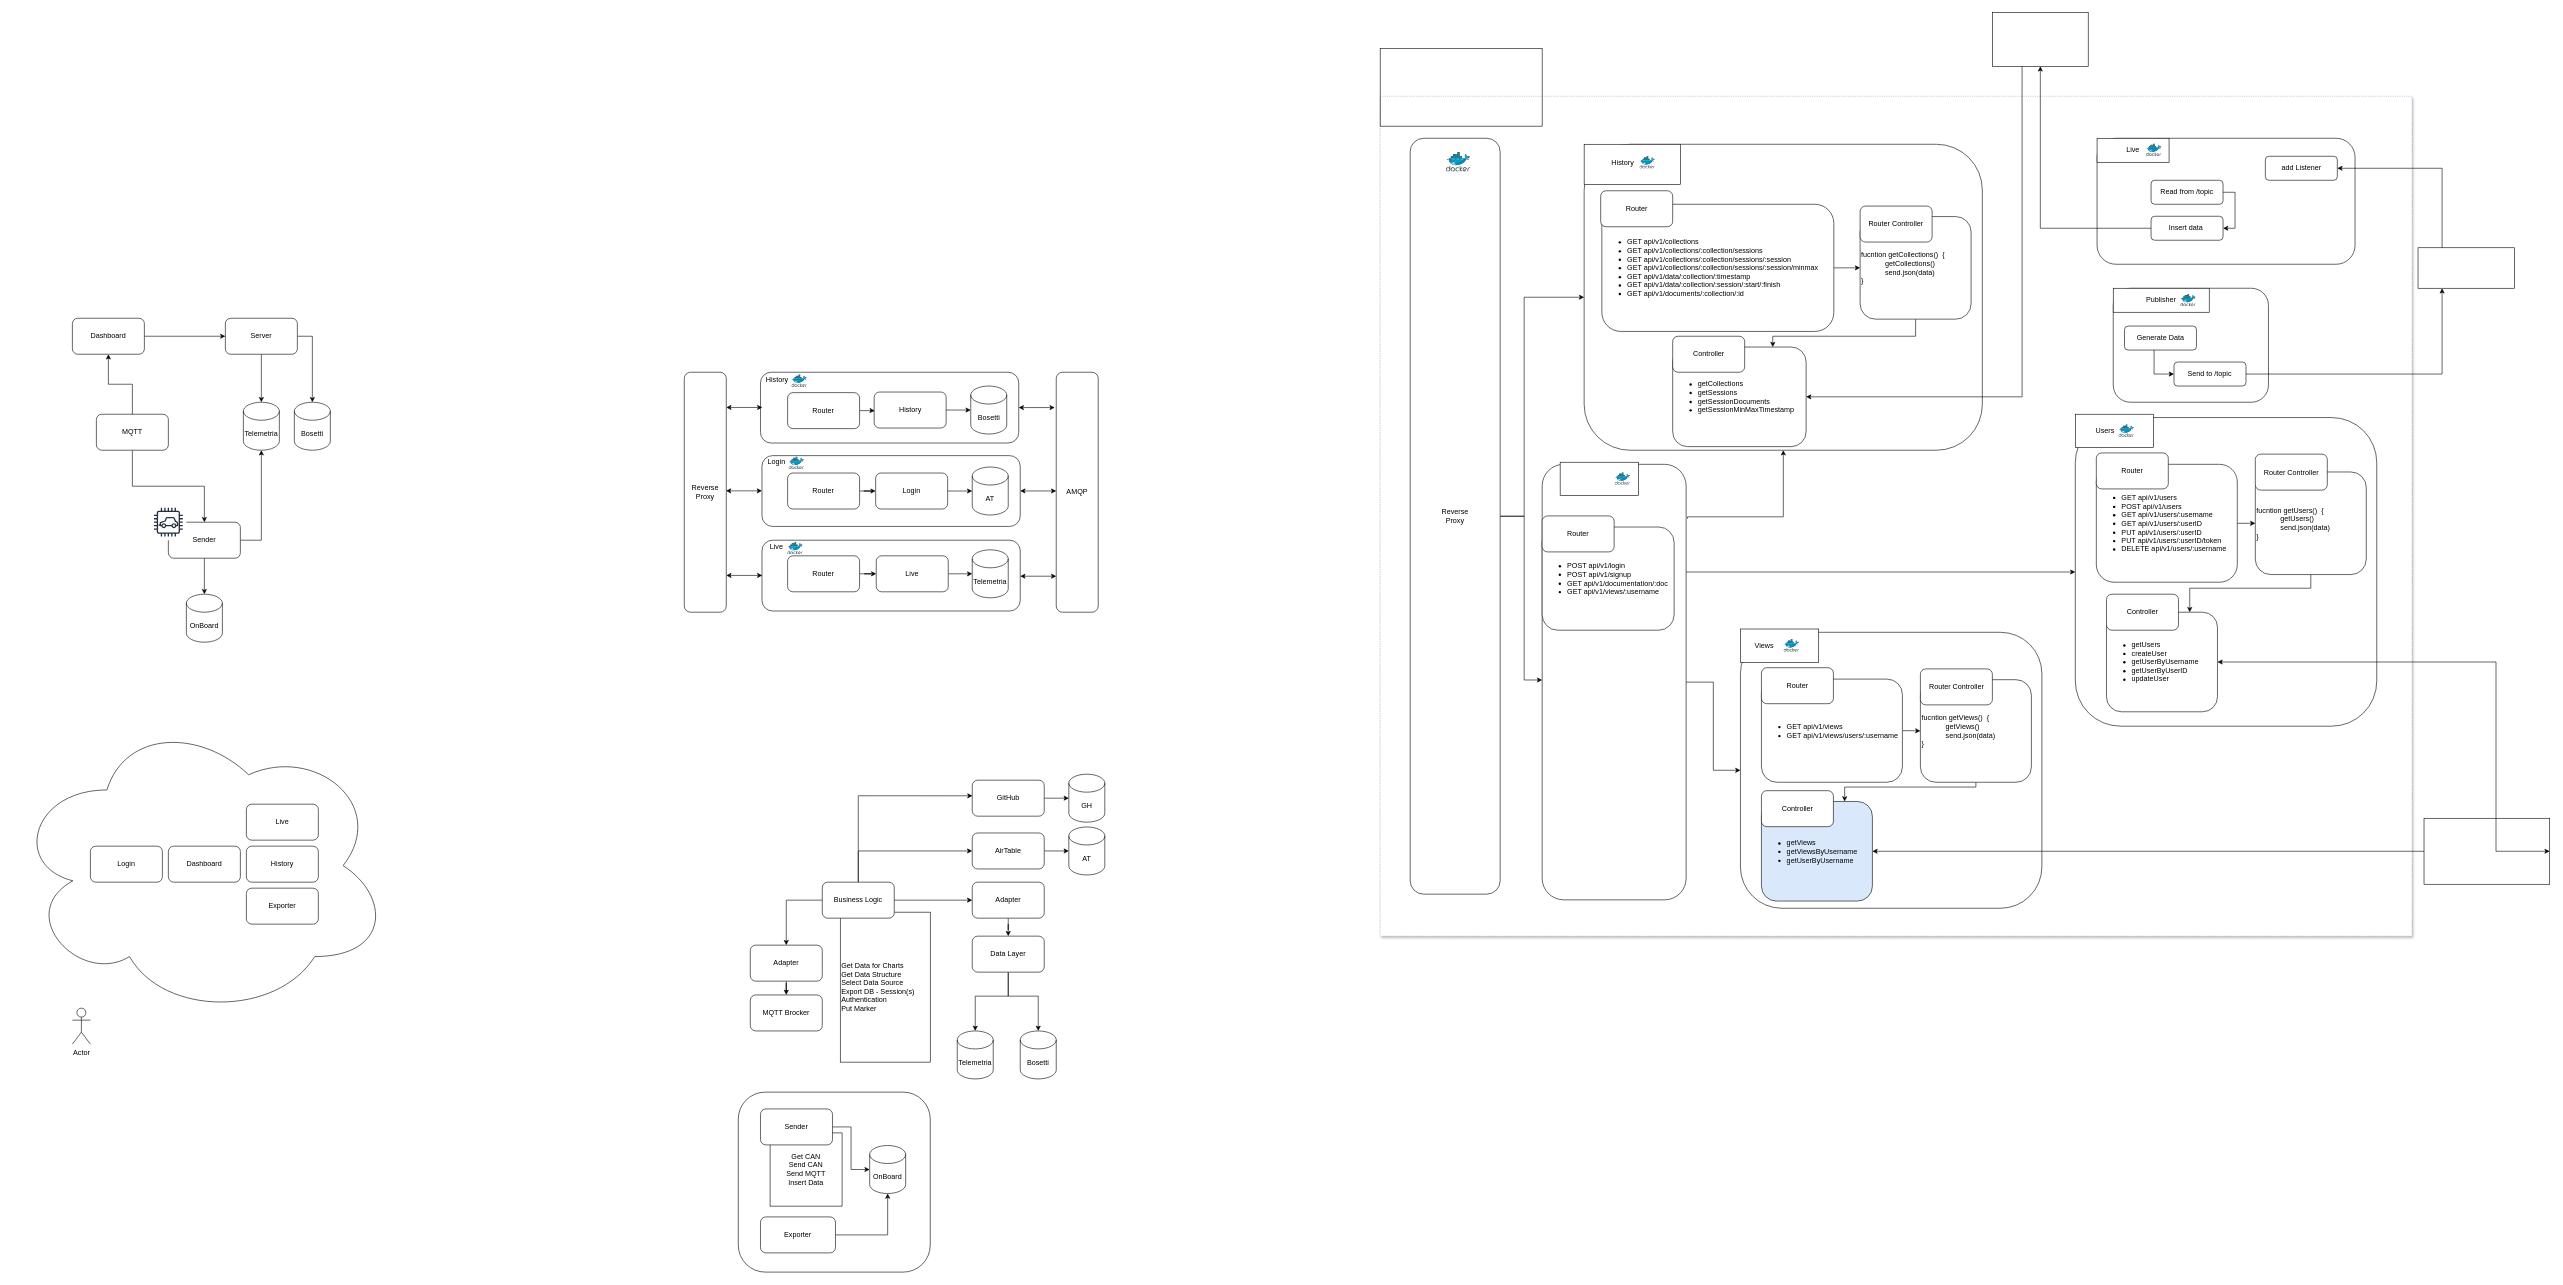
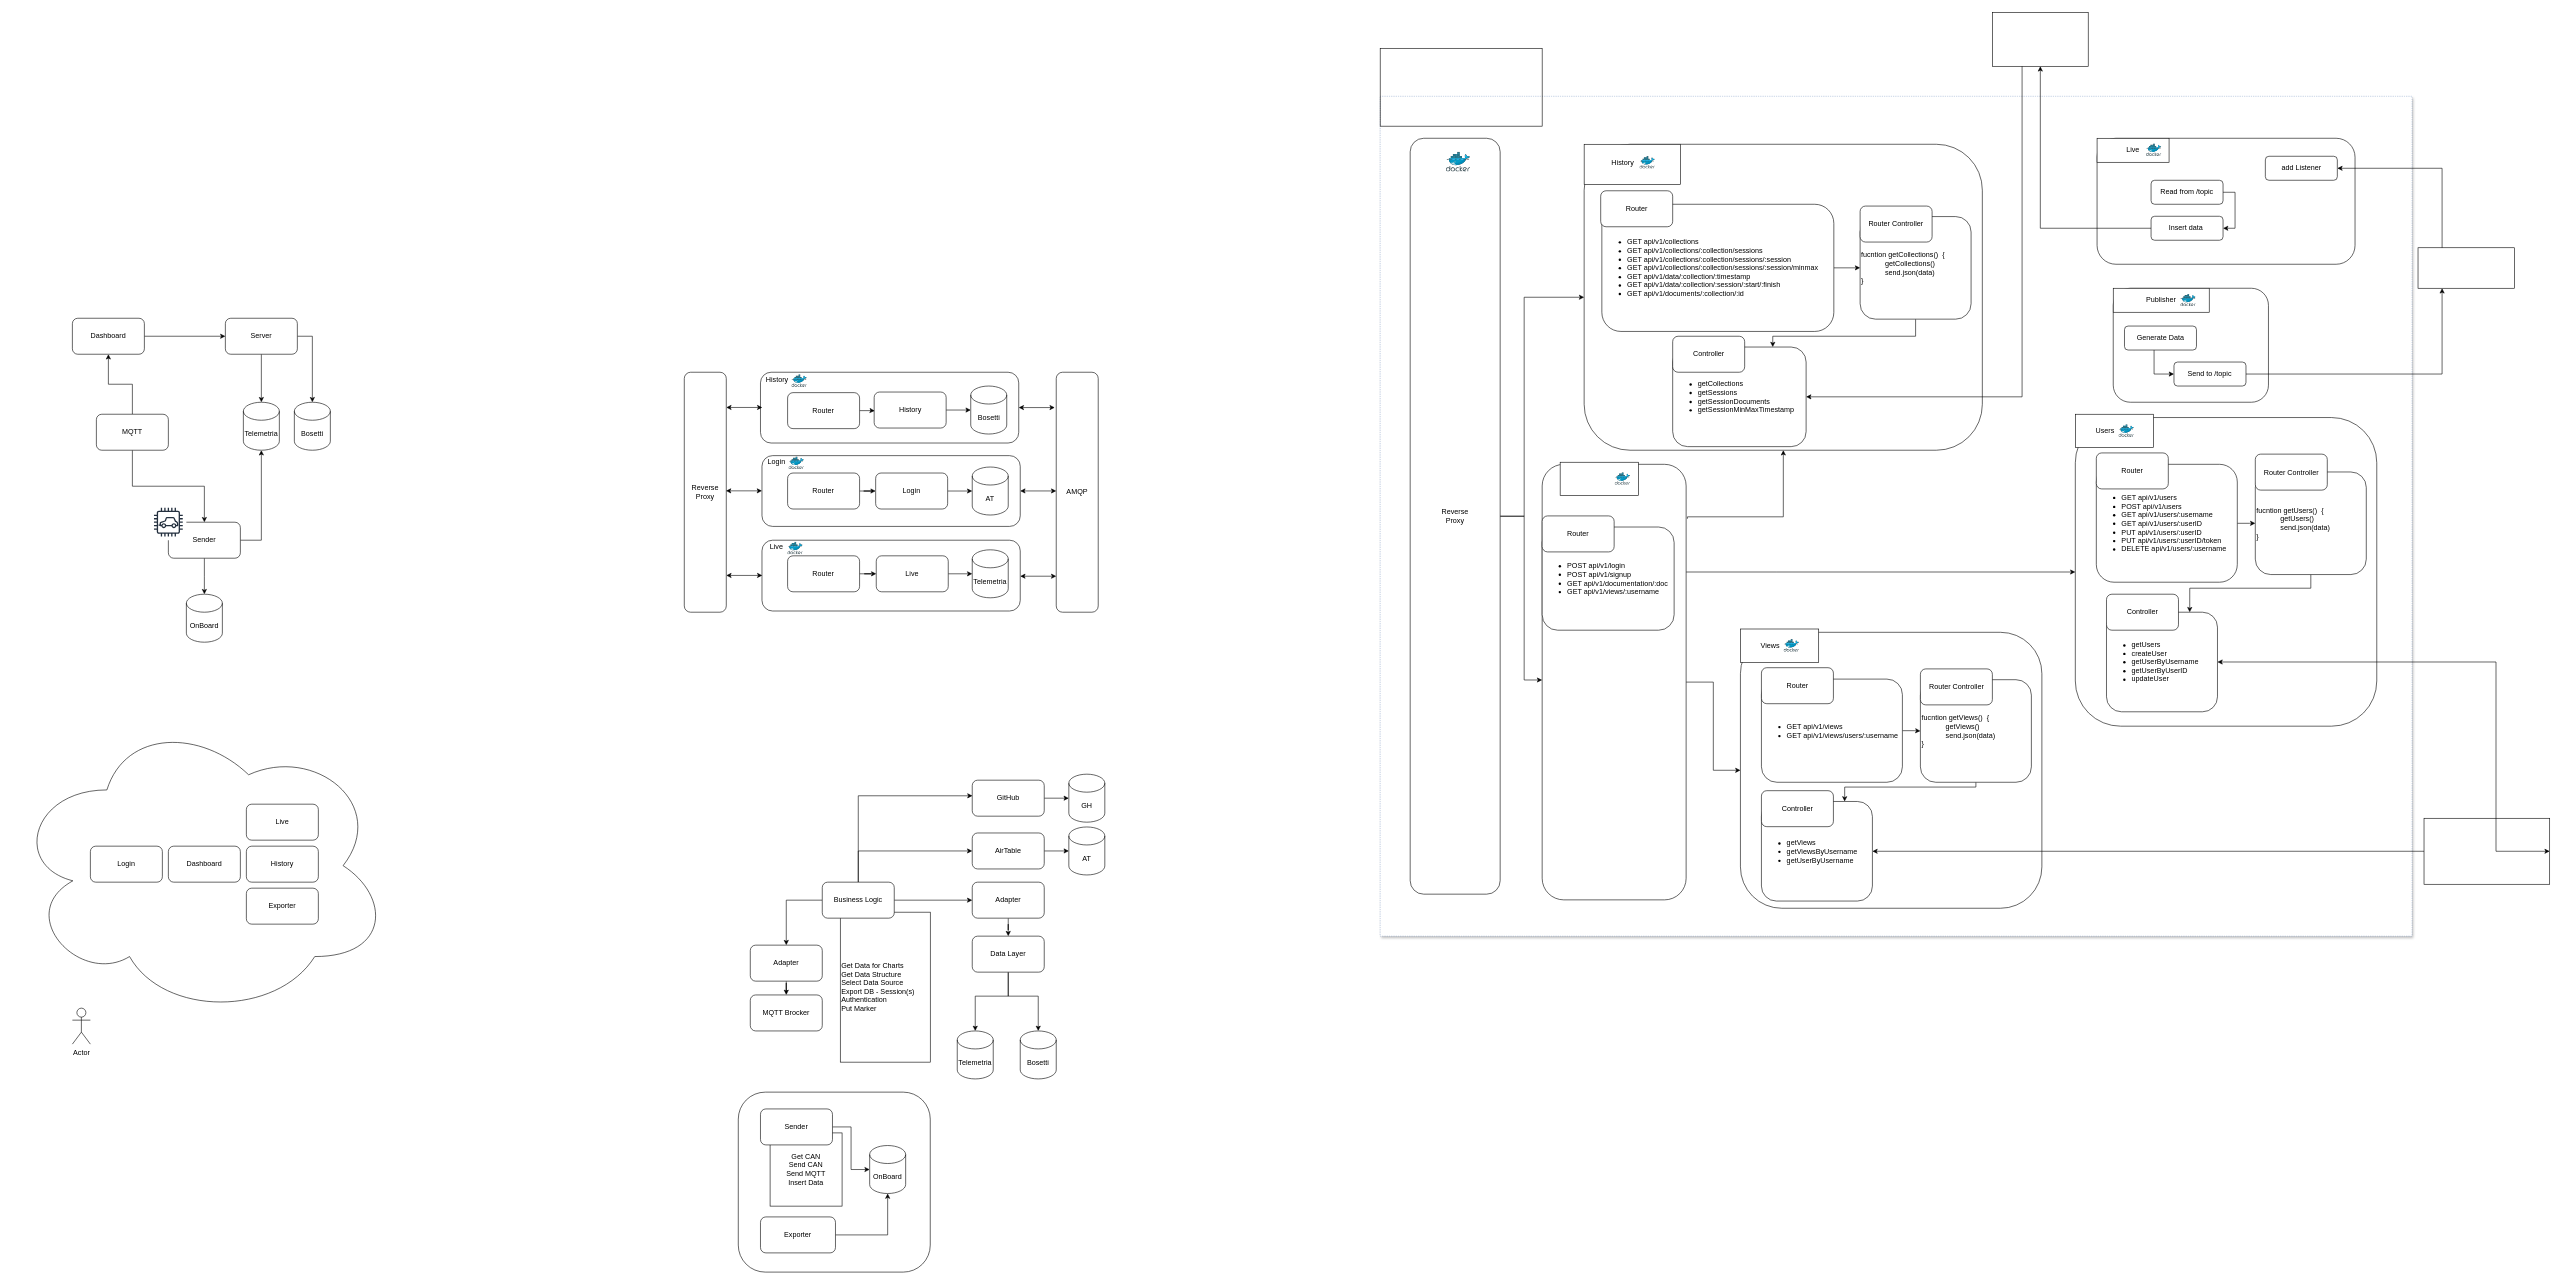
(1765, 646) -> (1771, 646)
(1817, 851) -> (1817, 851)
